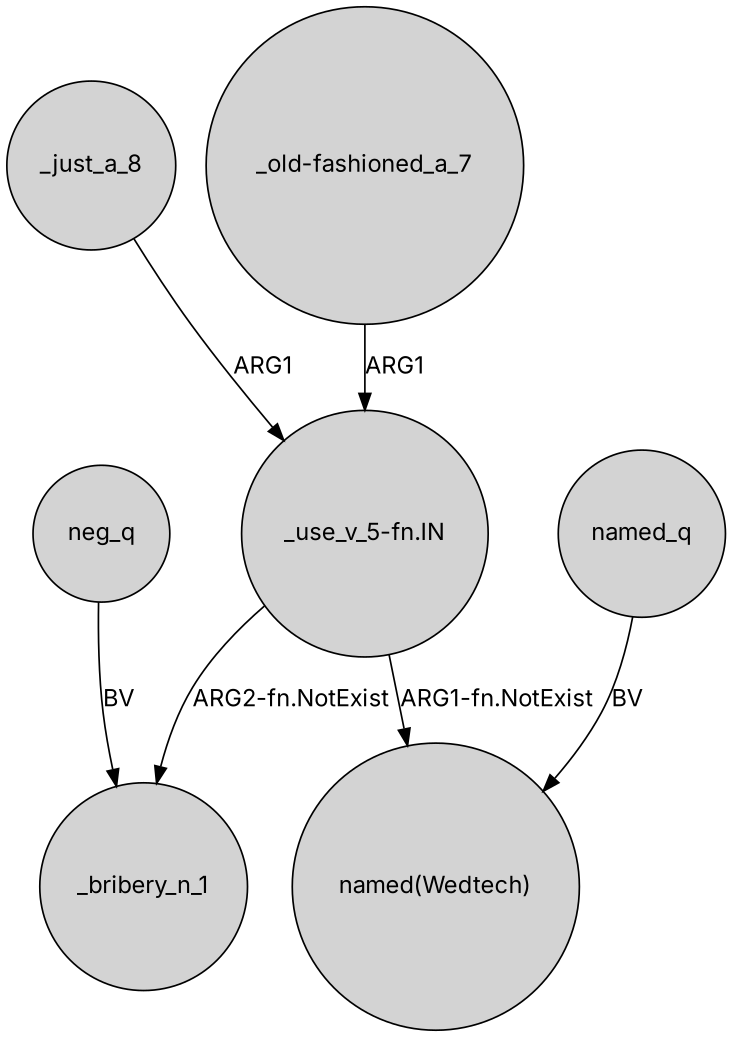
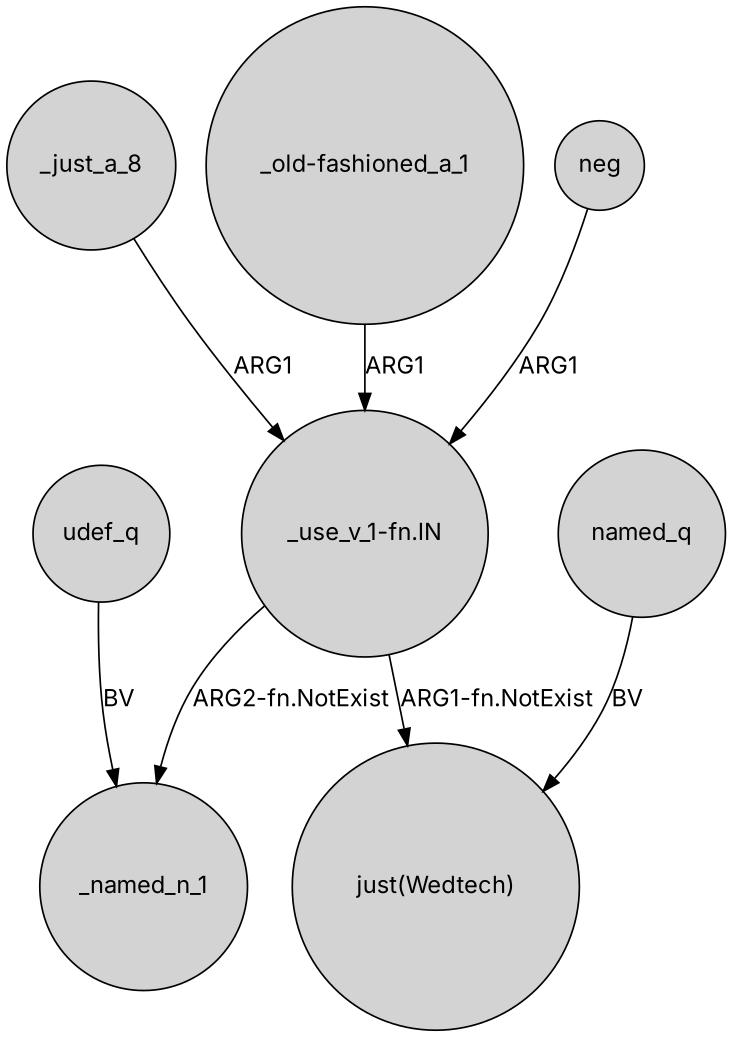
(365, 166) -> (365, 166)
none -> (600, 166)
(101, 534) -> (101, 534)
(365, 534) -> (365, 534)
(144, 887) -> (144, 887)
(436, 887) -> (436, 887)
